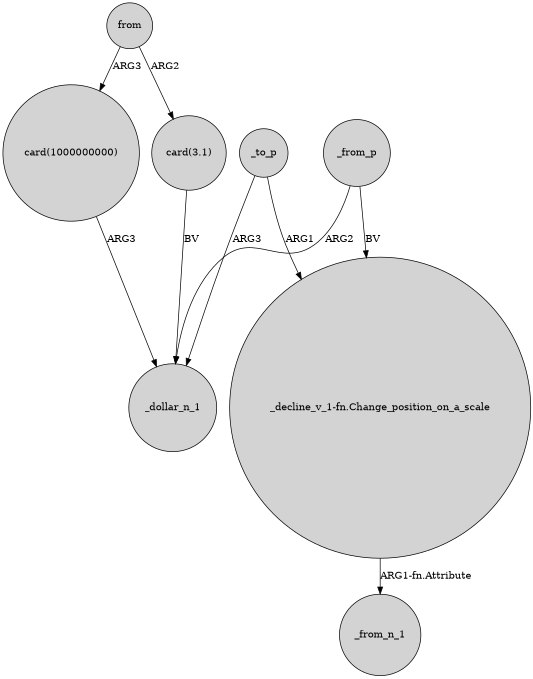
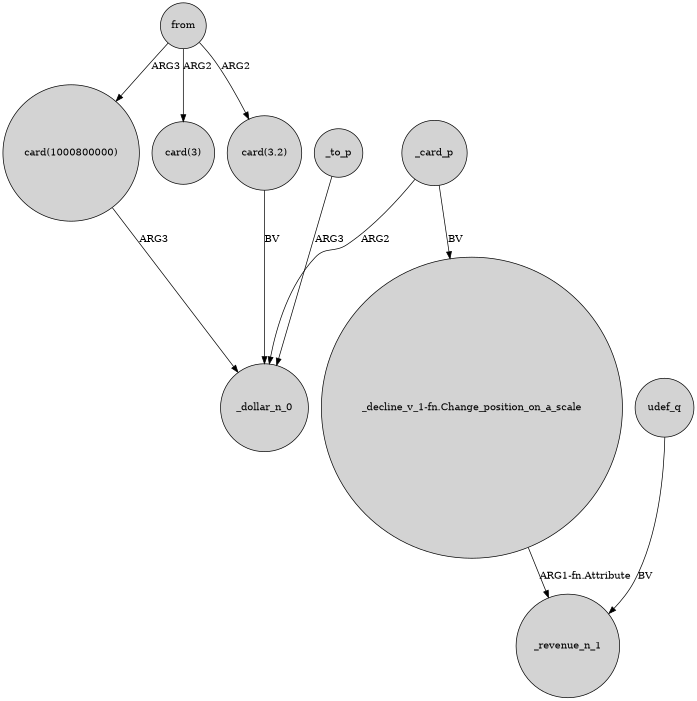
(71, 153) -> (71, 153)
none -> (183, 153)
(189, 153) -> (264, 153)
(357, 153) -> (435, 153)
(279, 226) -> none
(173, 408) -> (264, 408)
none -> (665, 408)
(380, 635) -> (568, 646)
